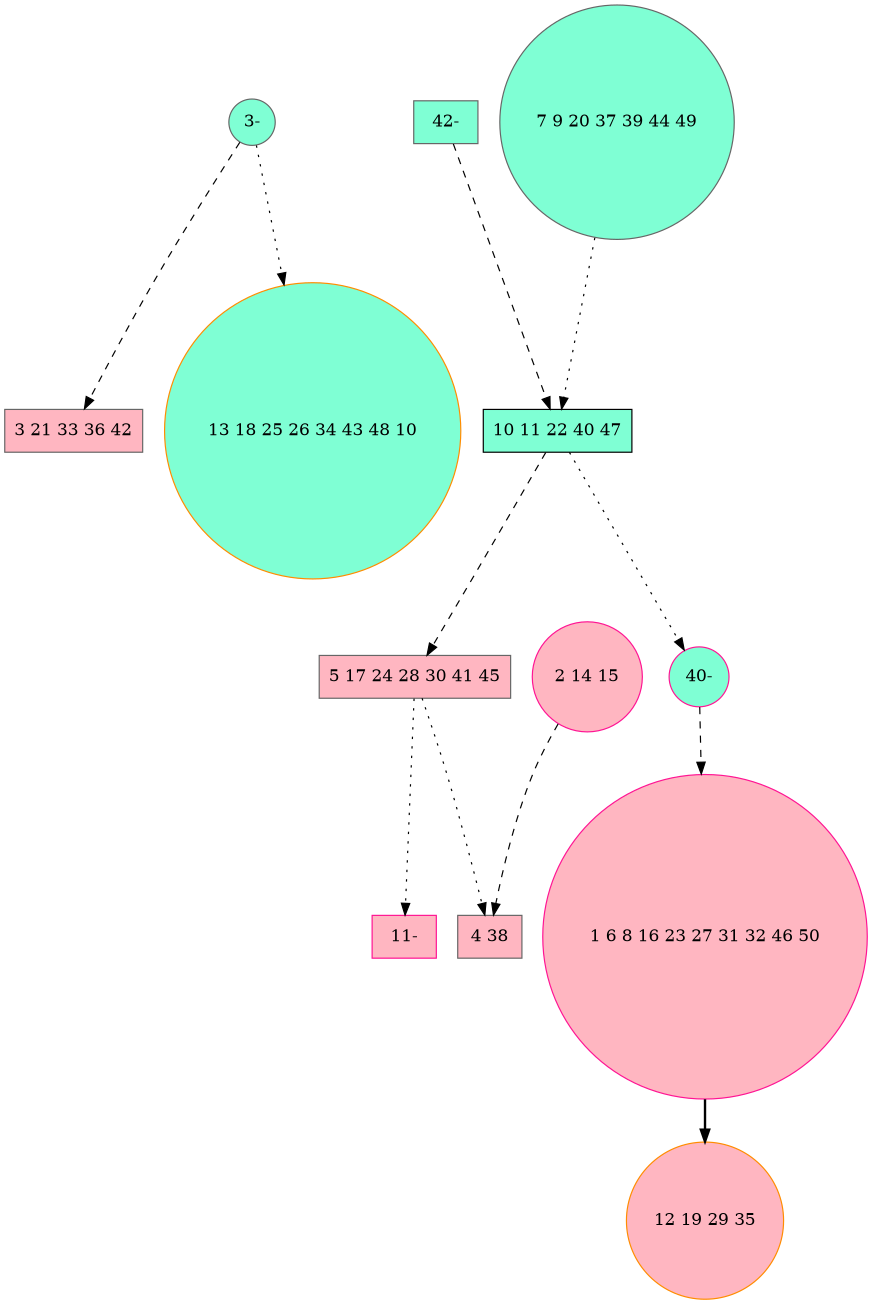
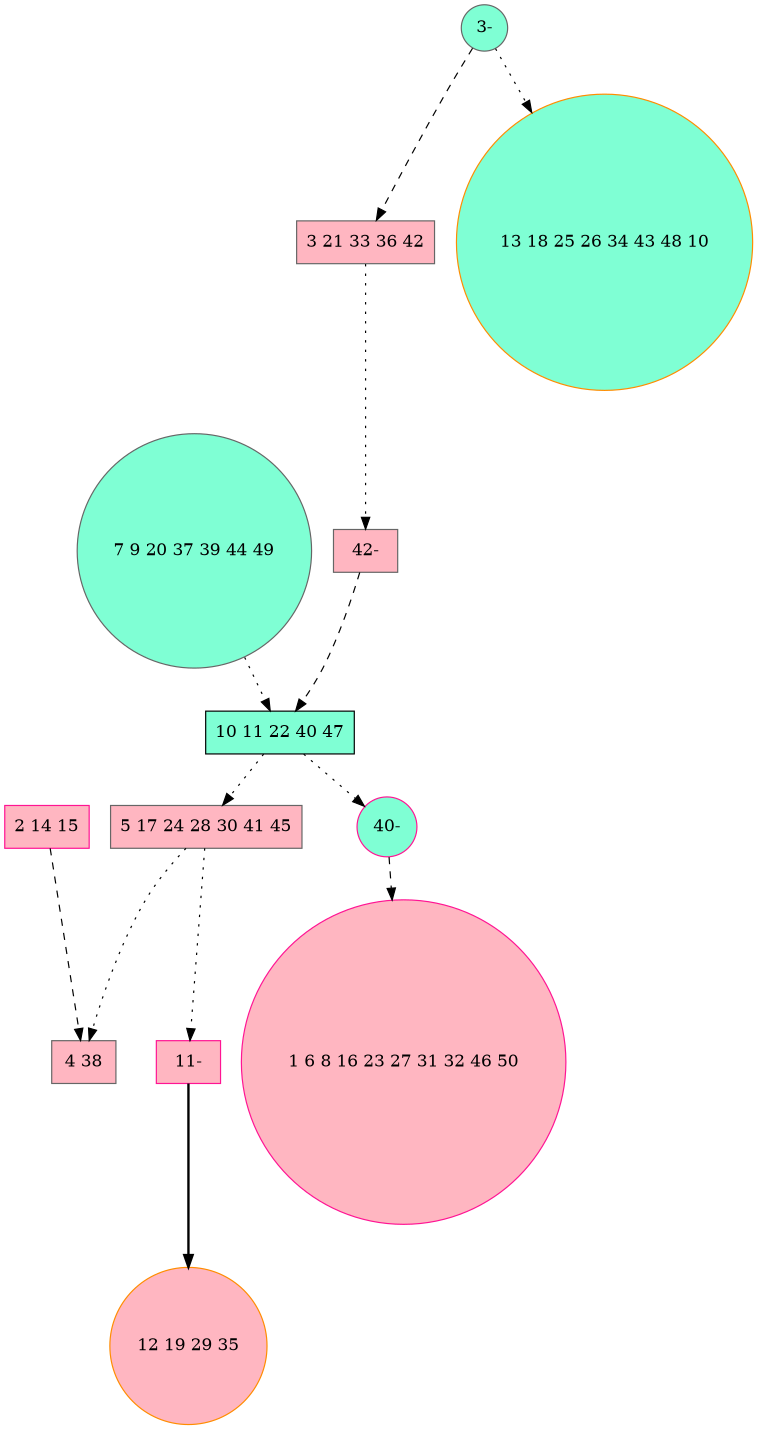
(446, 122) -> (366, 551)
none -> (366, 391)
(490, 549) -> (247, 775)
(587, 677) -> (47, 827)
(705, 1114) -> (188, 1169)
